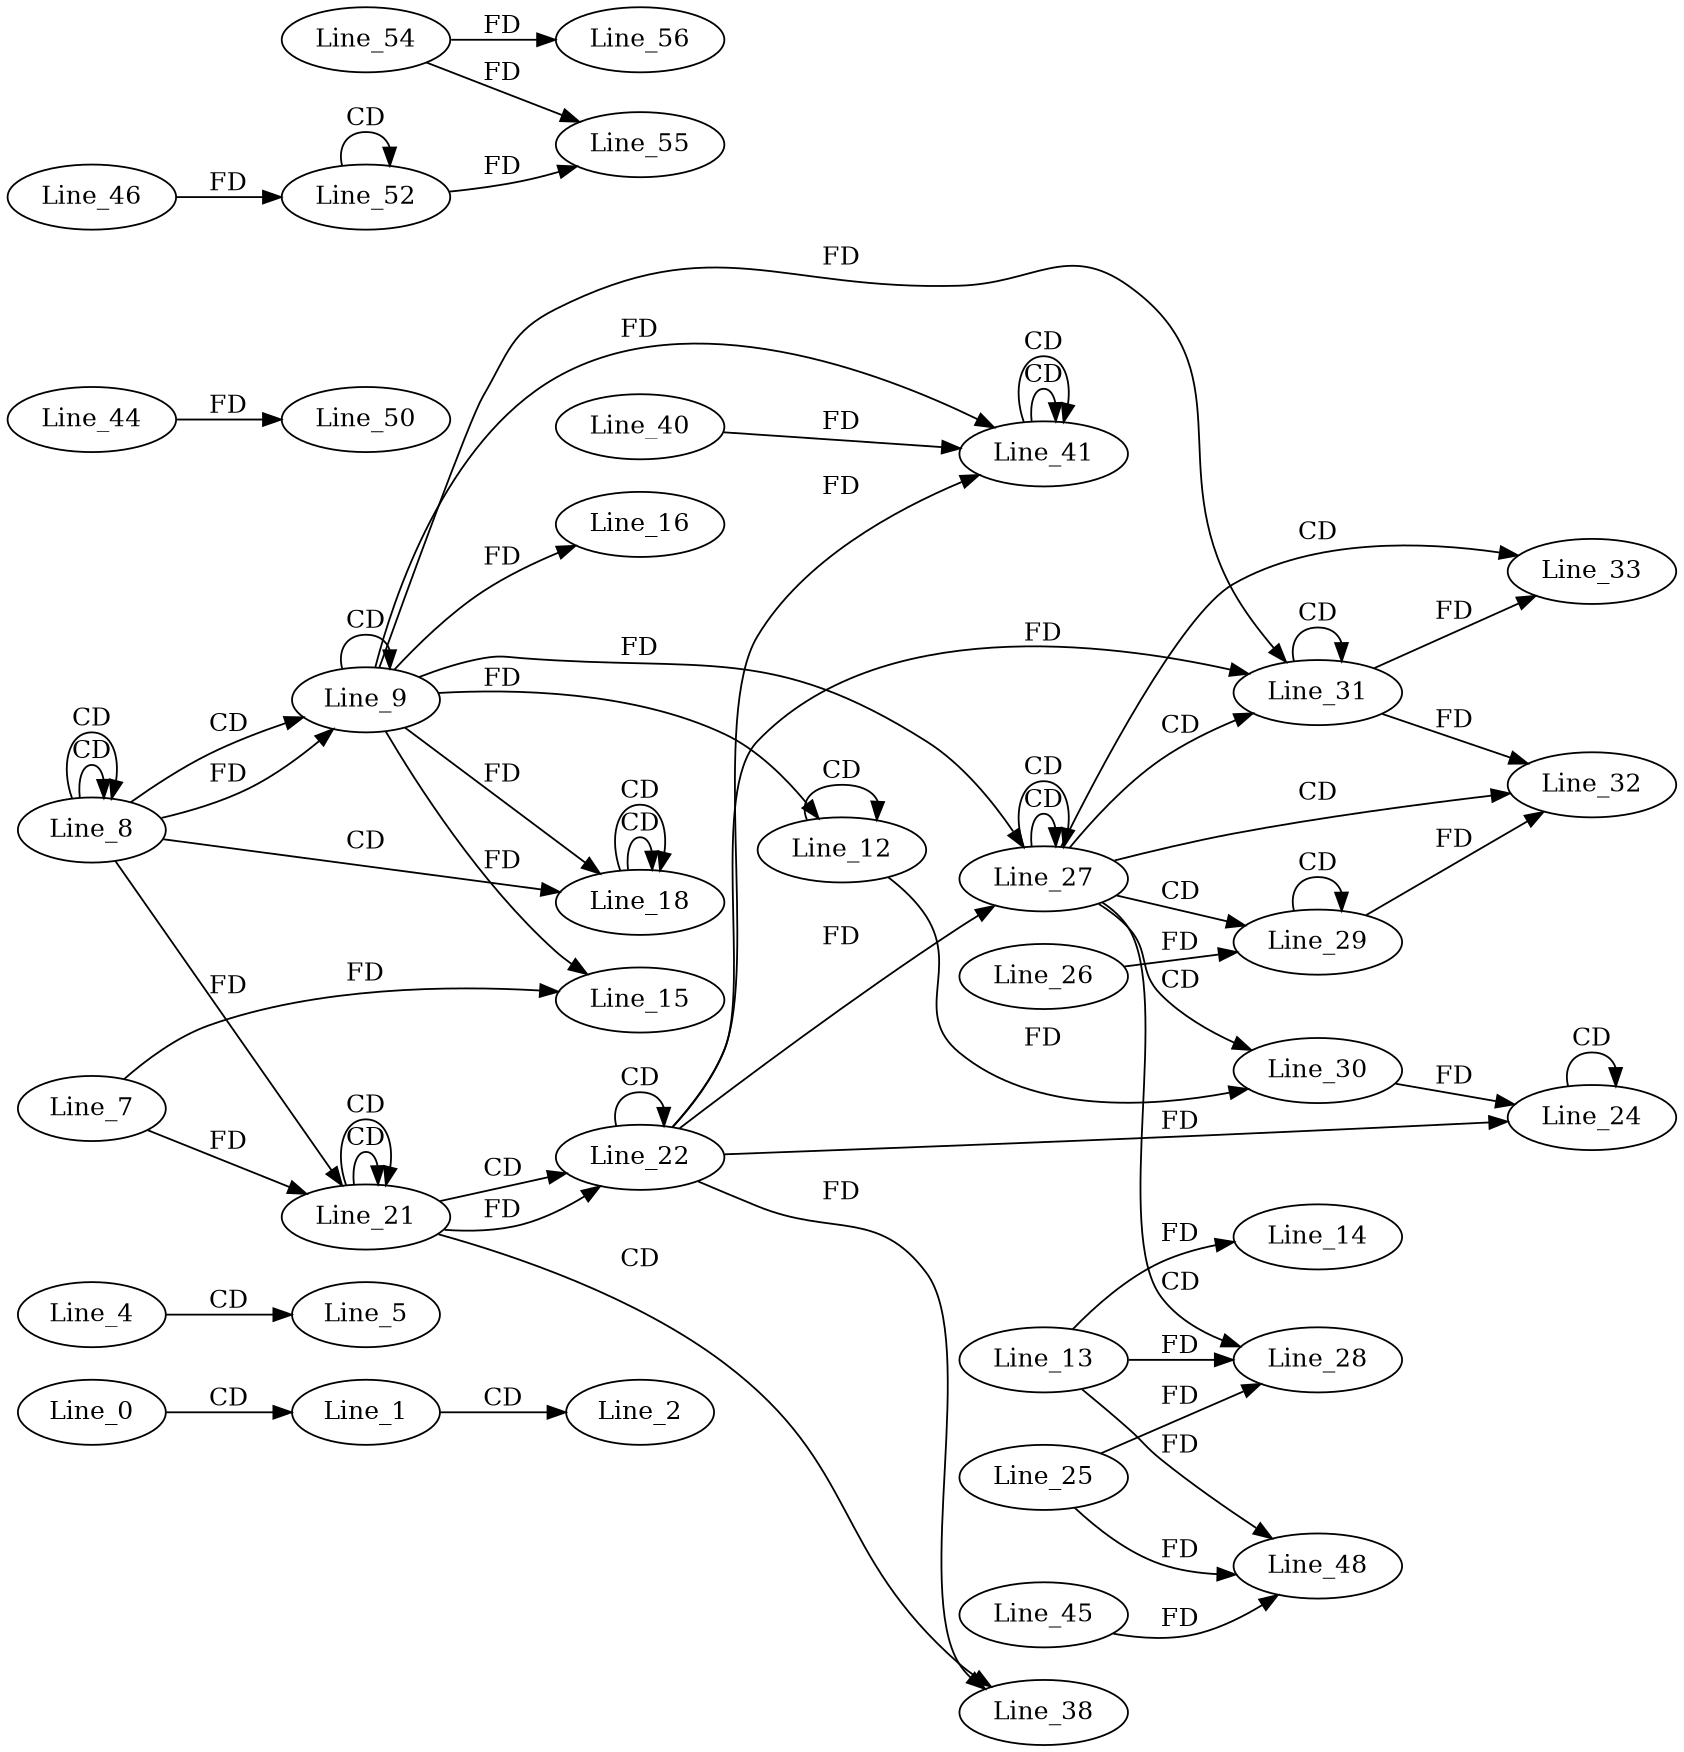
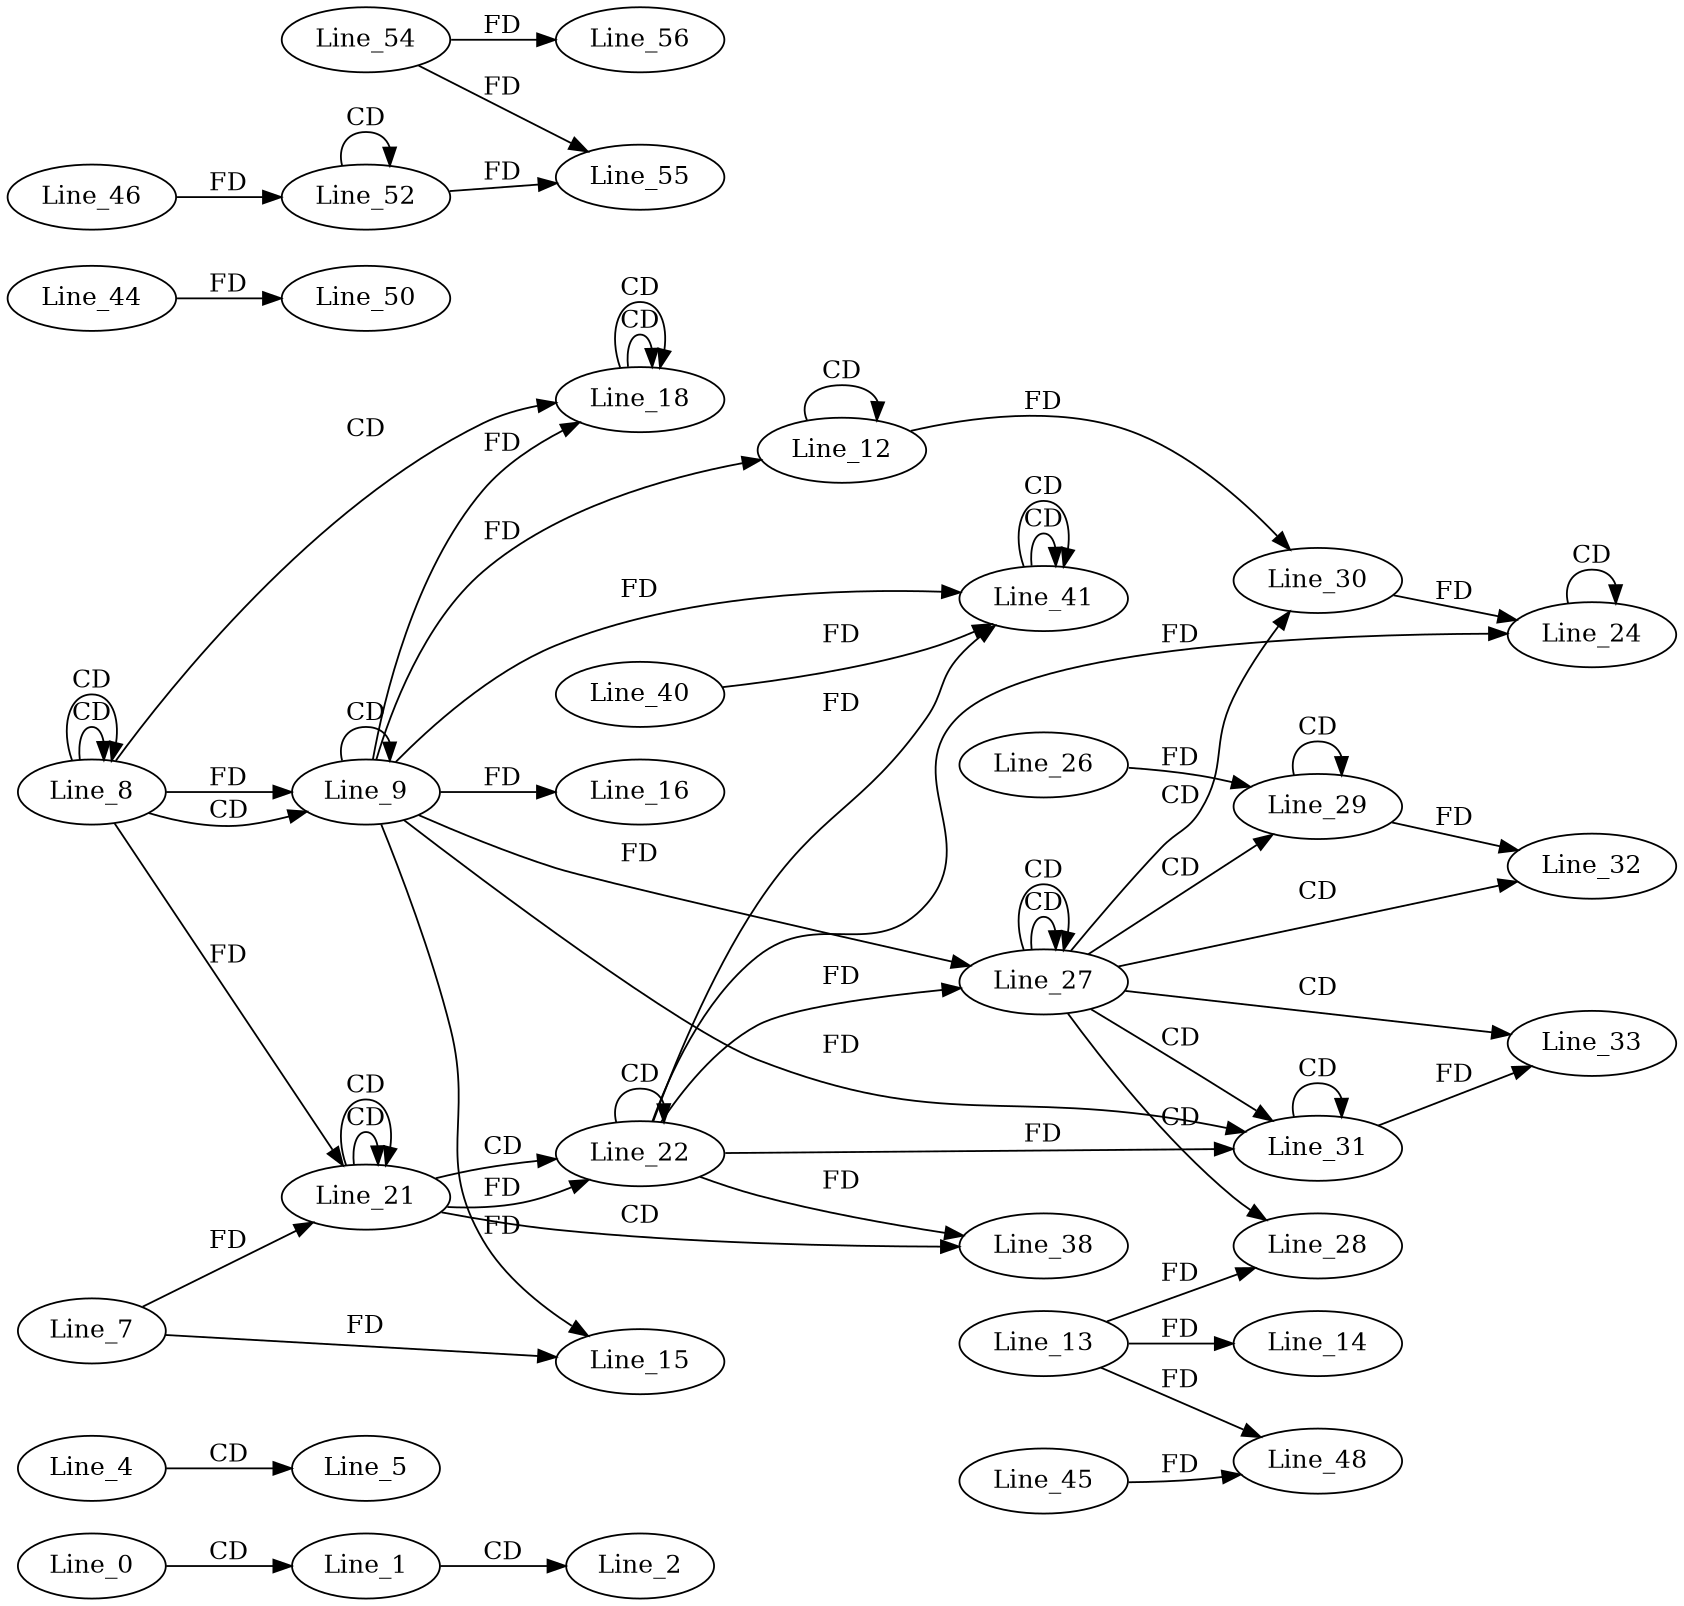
(1446, 736) -> none
(1044, 1477) -> none
